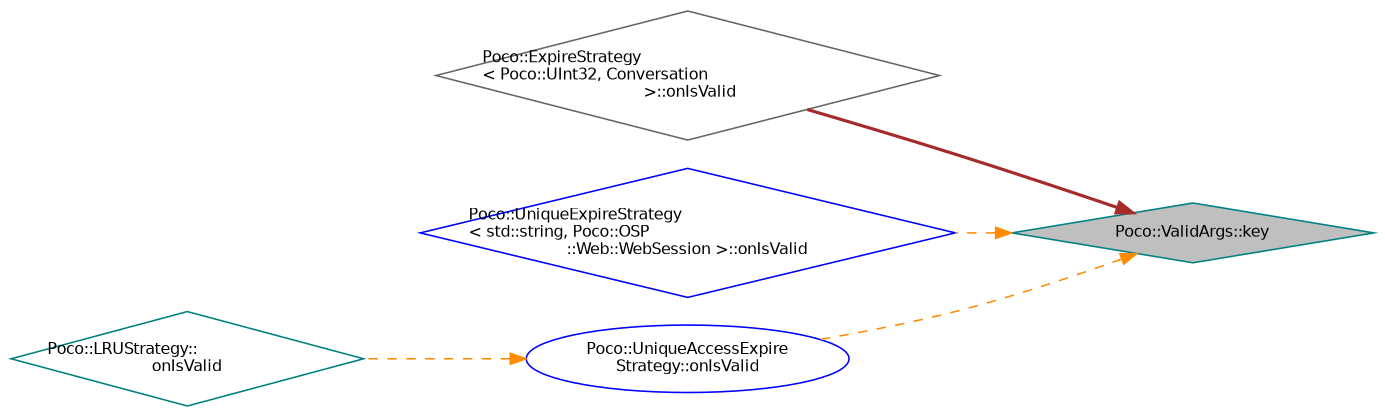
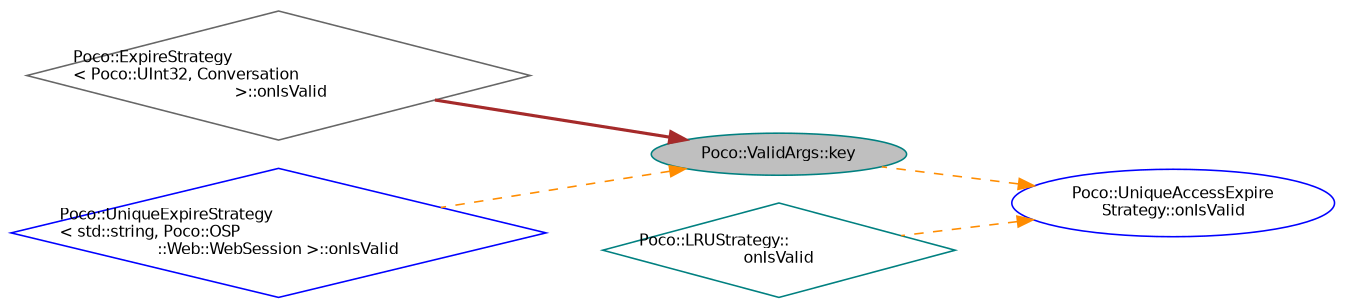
(1193, 233) -> (779, 154)
(973, 307) -> (950, 175)
